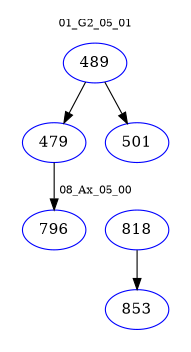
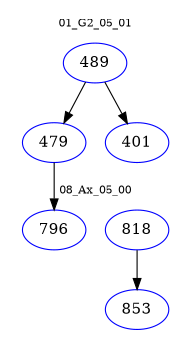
(137, 143) -> (137, 143)
